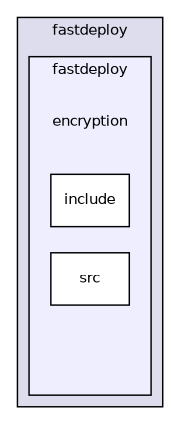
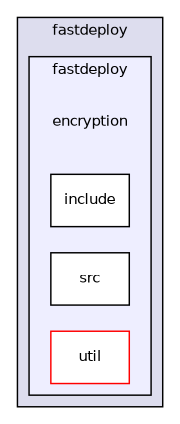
none -> (90, 357)
